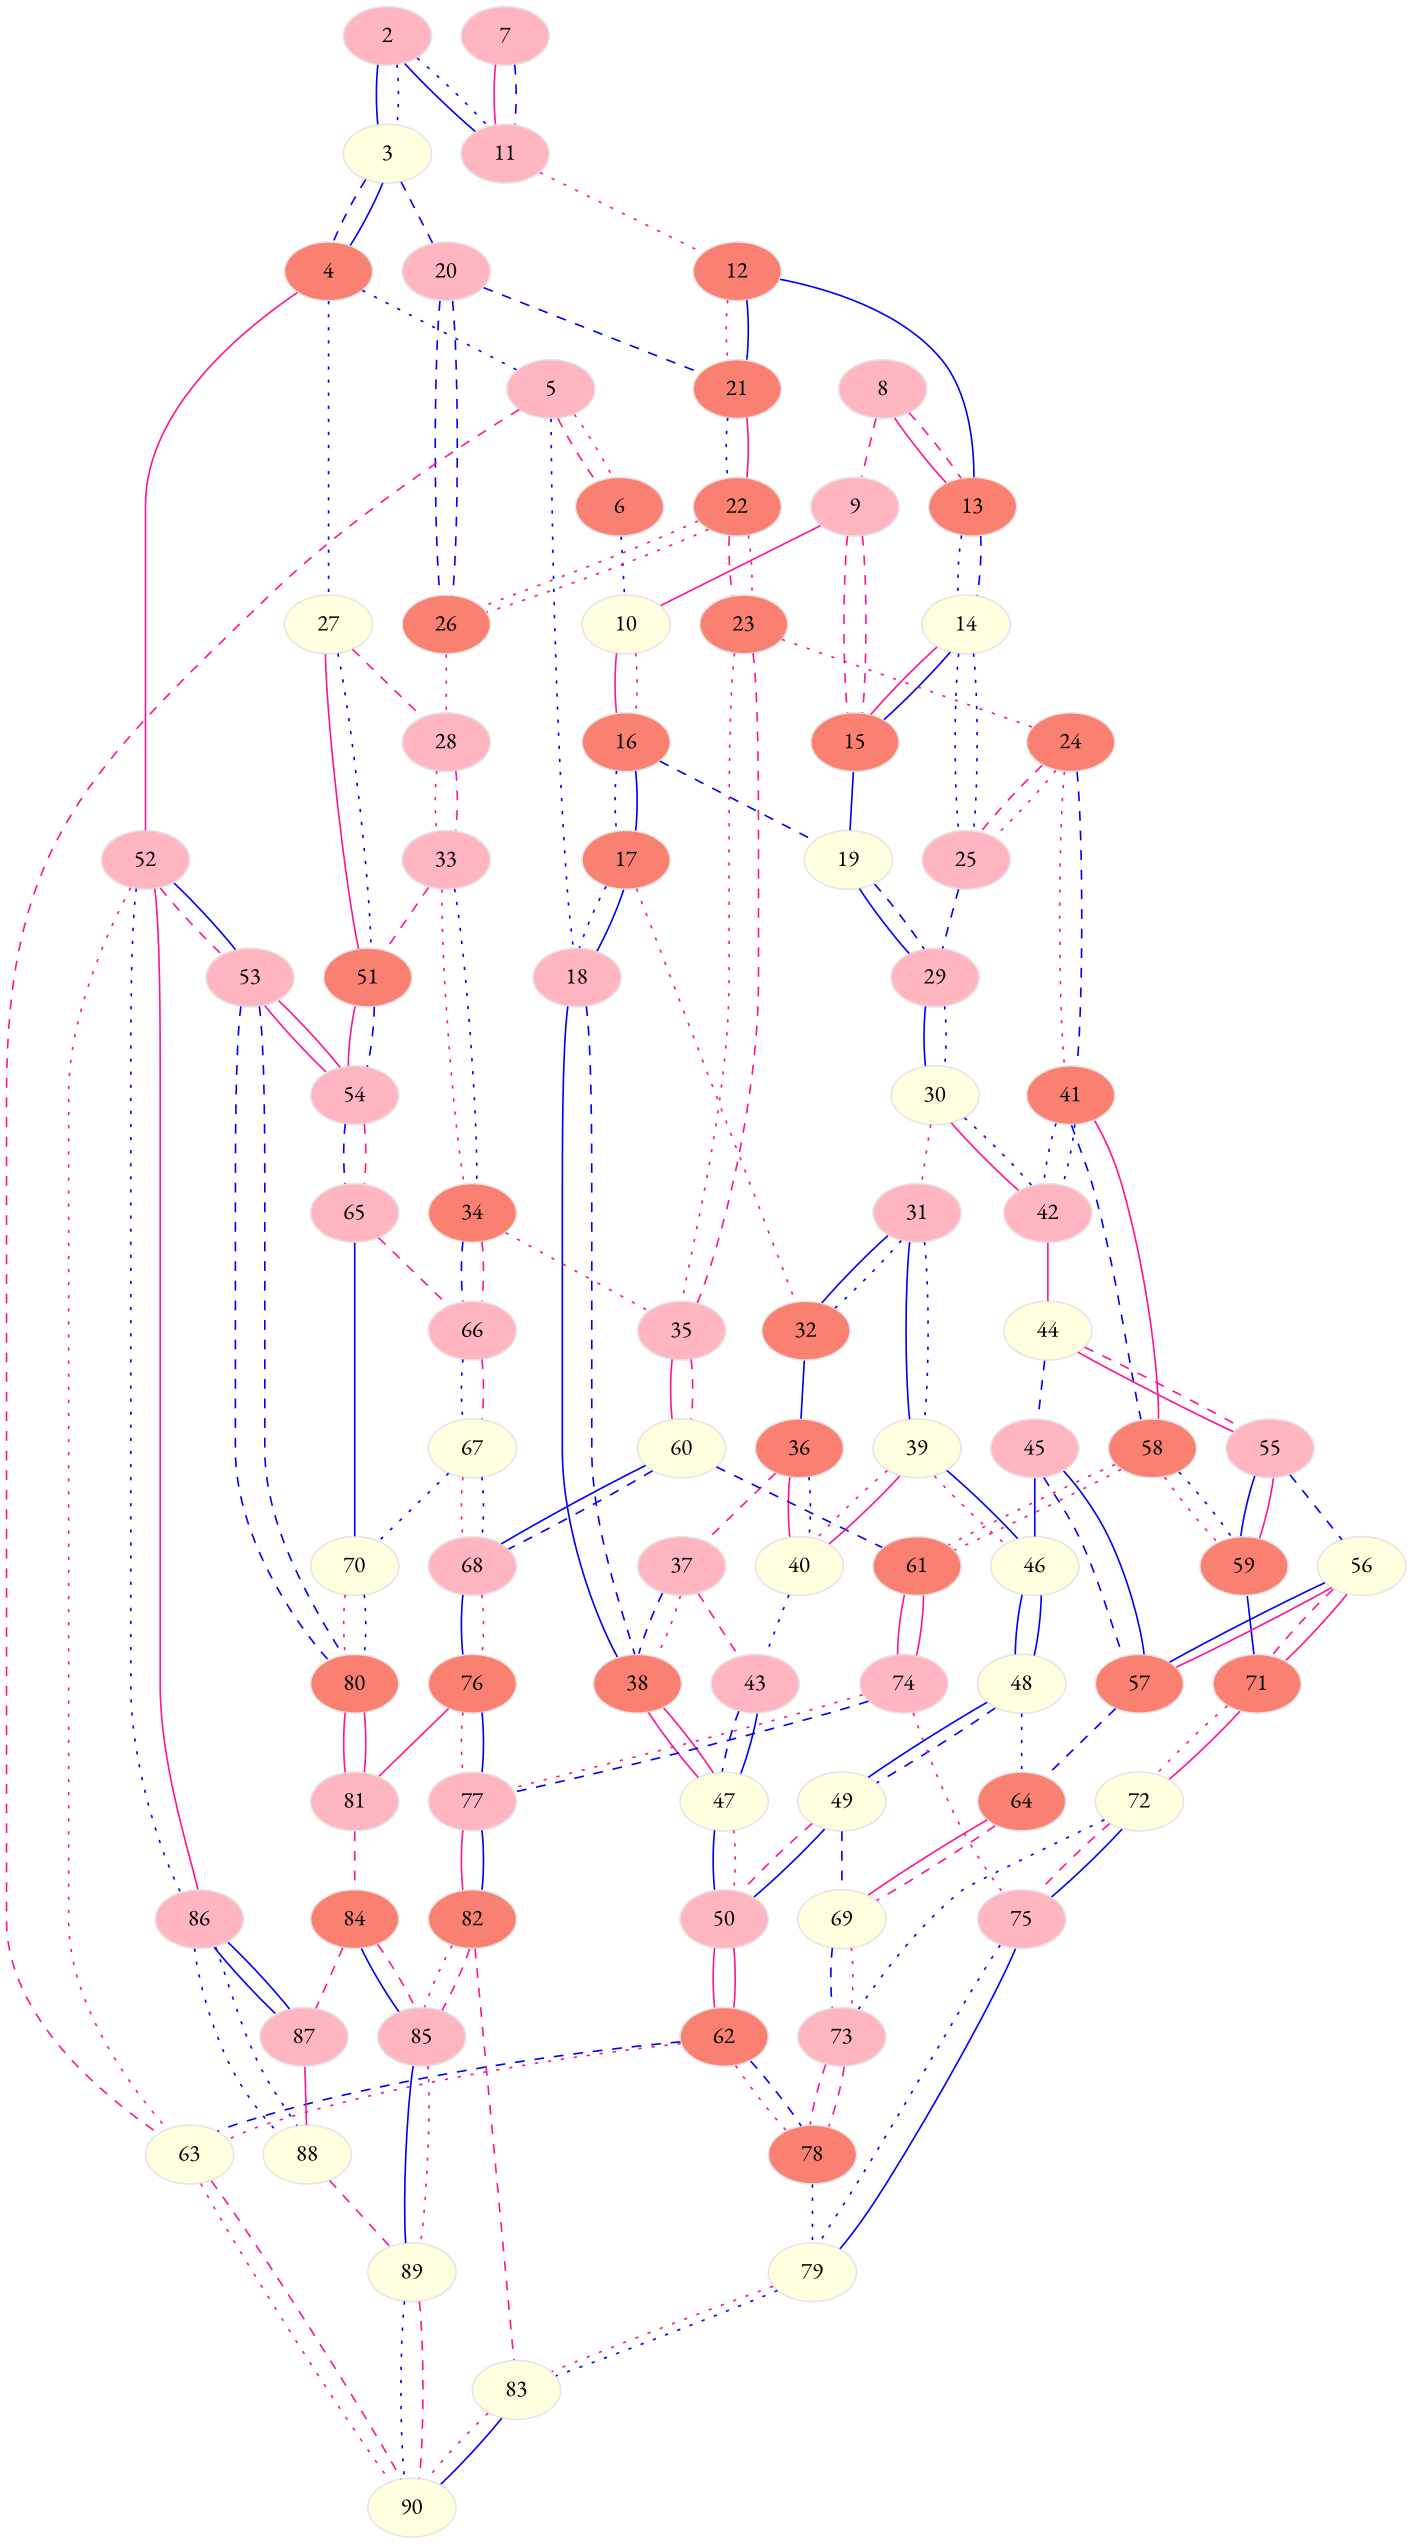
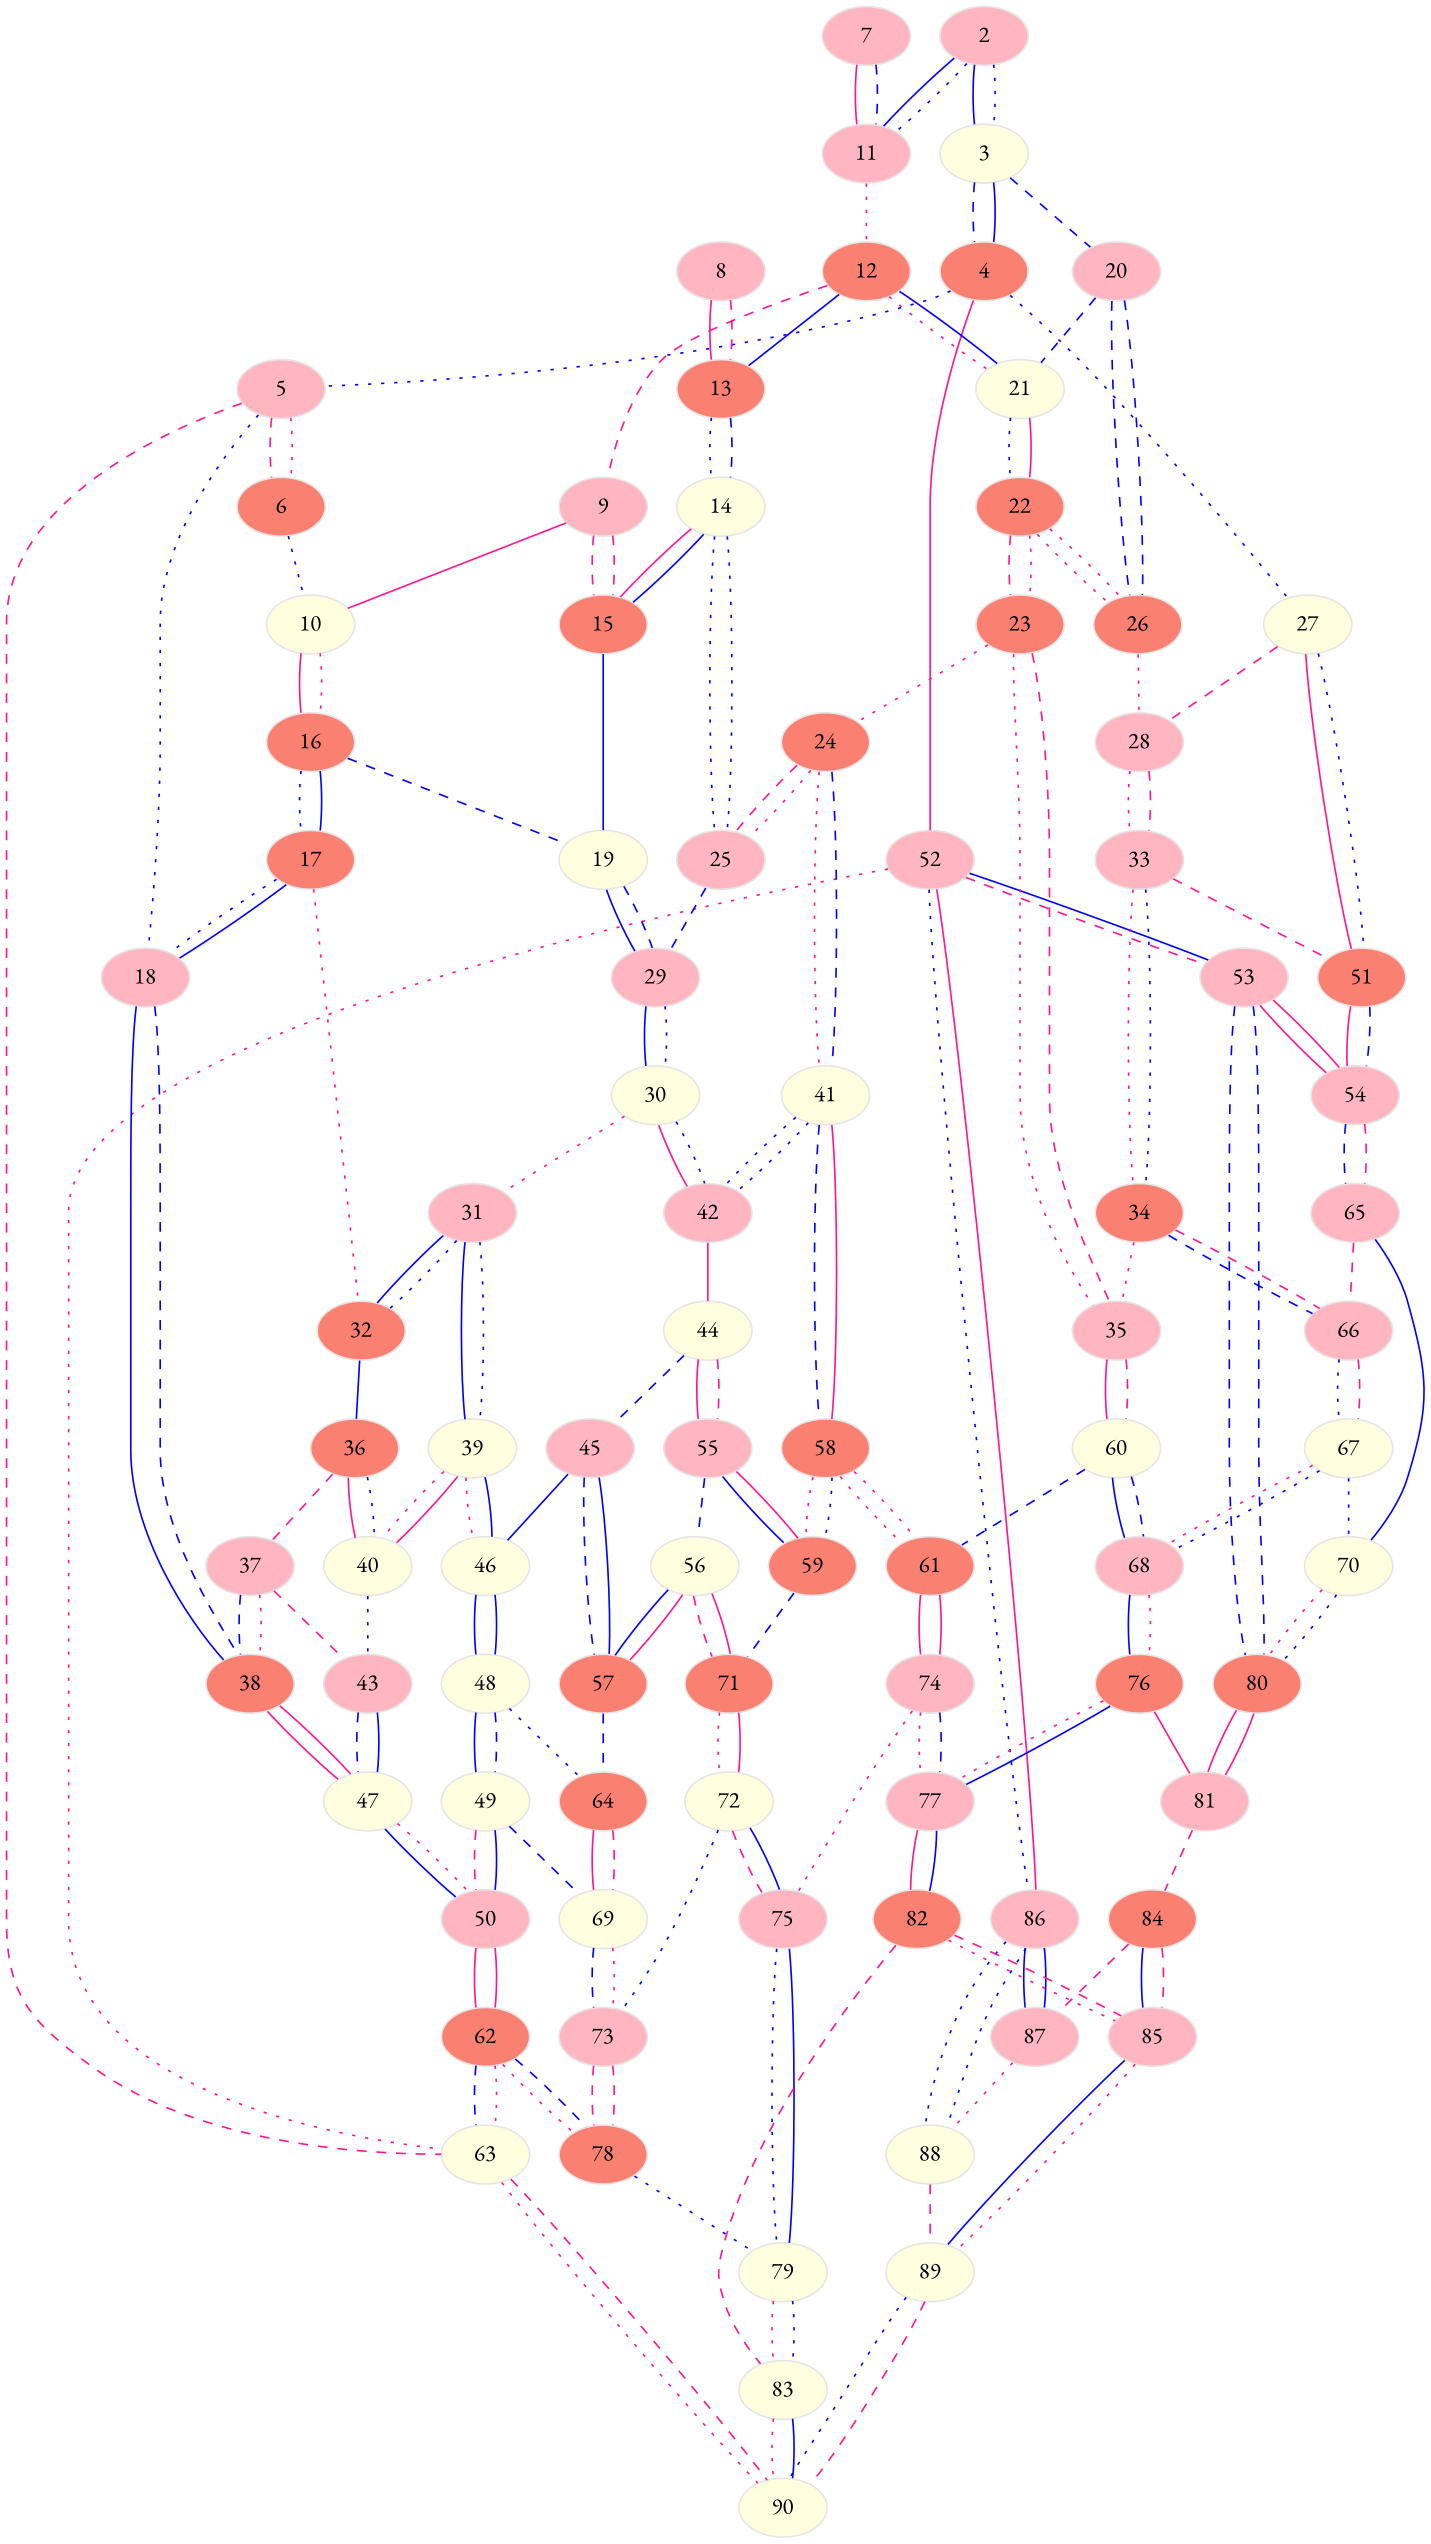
(737, 389) -> (1020, 389)
(869, 448) -> (690, 341)
(1071, 1095) -> (826, 1095)
(1251, 1625) -> (771, 1625)
(306, 2094) -> (982, 2096)
